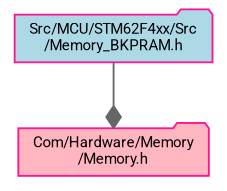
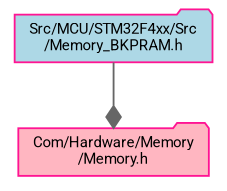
(114, 38) -> (114, 38)
